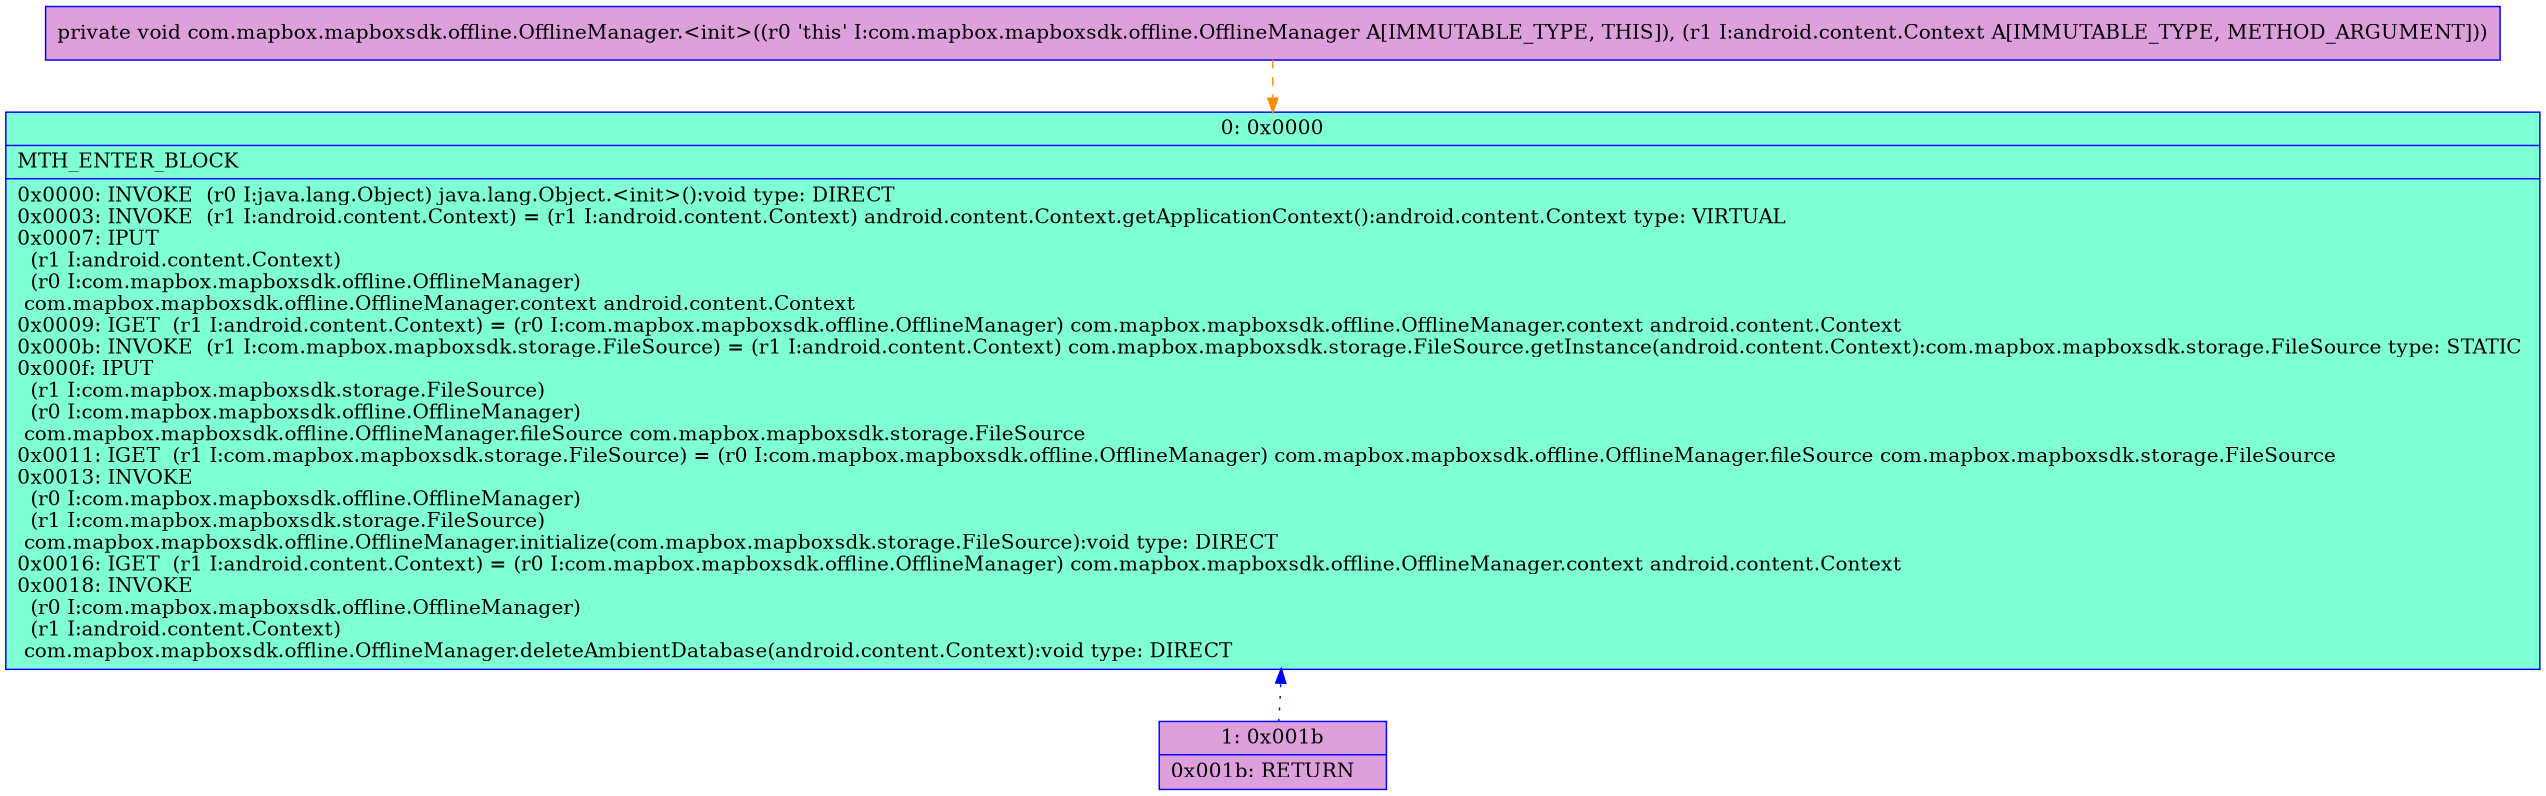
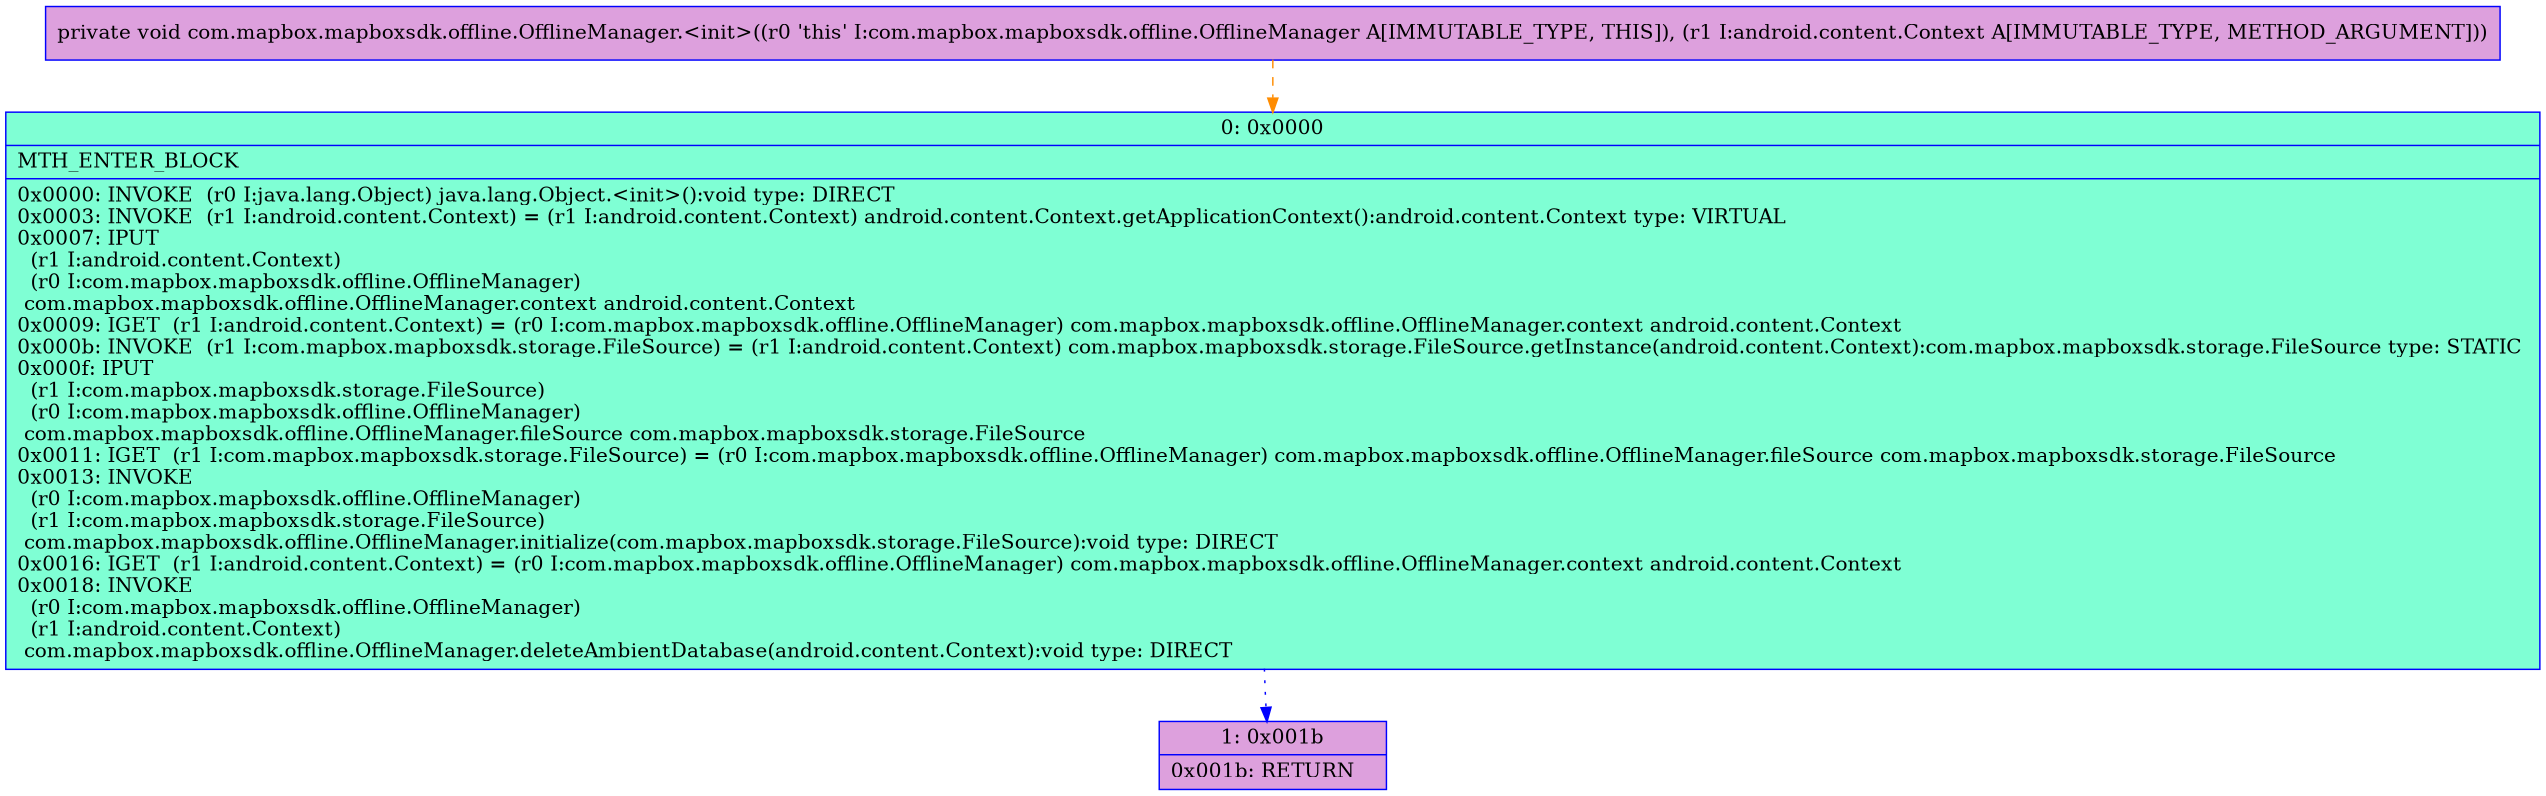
(1280, 703) -> (1265, 688)
